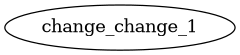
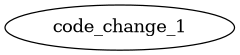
(120, 28) -> (120, 28)
